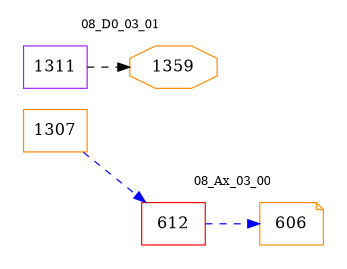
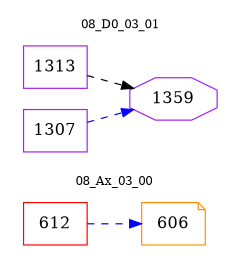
(55, 67) -> (55, 67)
(173, 67) -> (173, 99)
(55, 131) -> (55, 131)
(110, 173) -> (105, 118)
